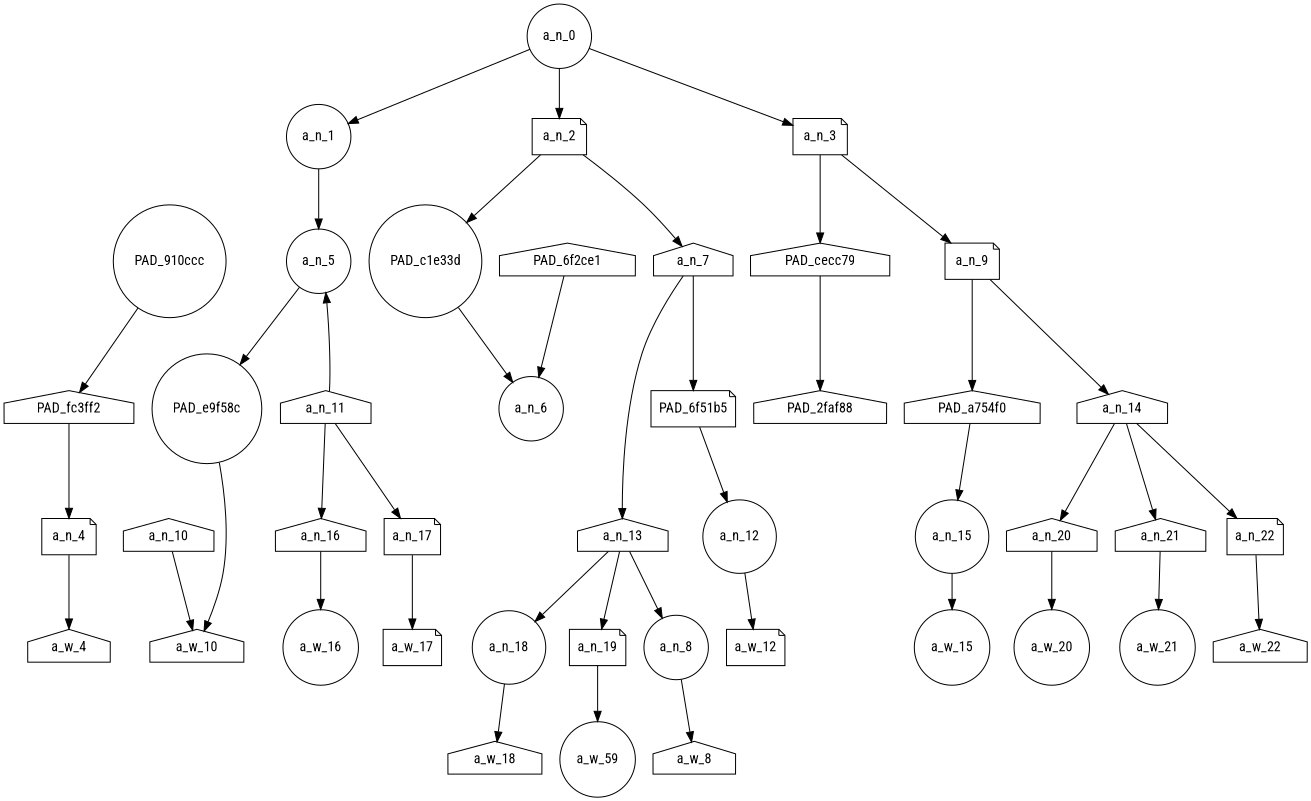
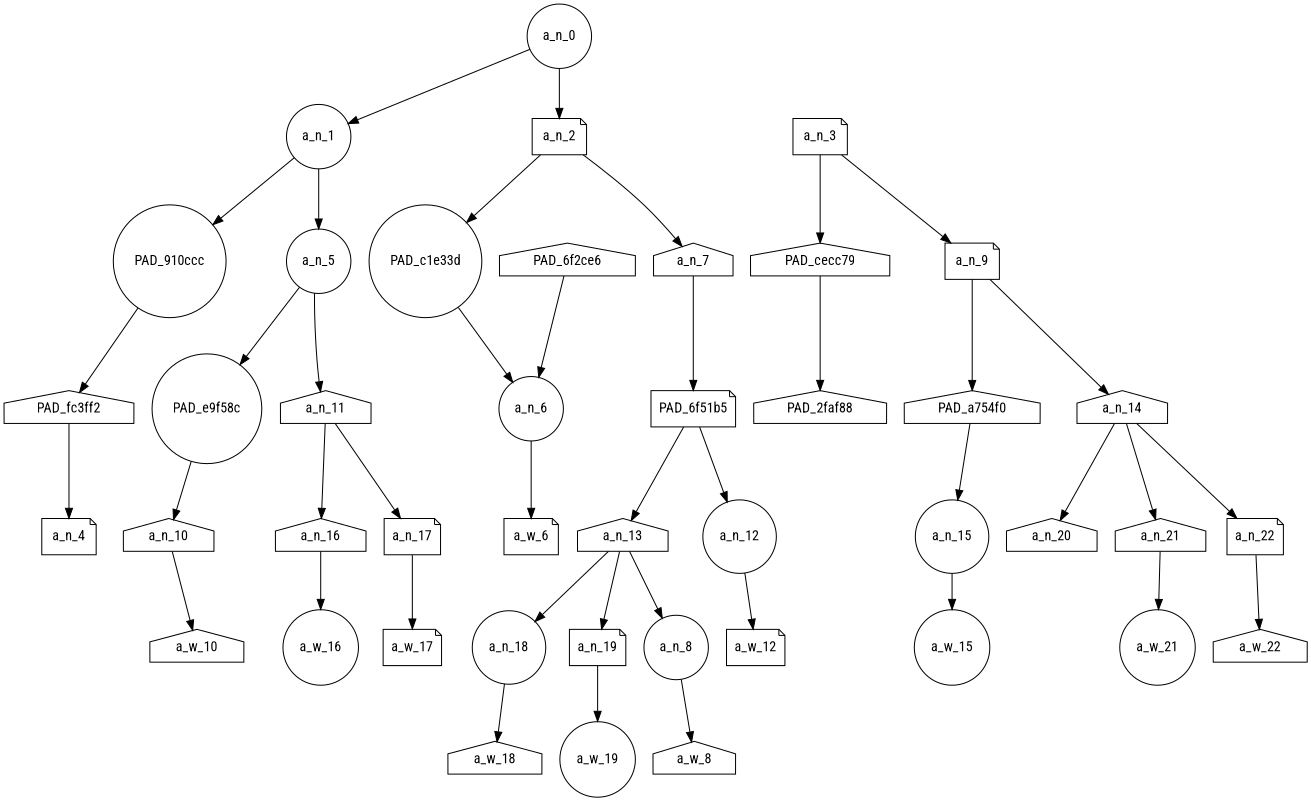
(686, 85) -> none
none -> (258, 188)
(567, 261) -> (567, 261)
(330, 347) -> (316, 337)
(634, 387) -> (660, 469)
none -> (531, 537)
(226, 543) -> (184, 486)
(69, 647) -> none
(1052, 647) -> none
(598, 759) -> (598, 759)
